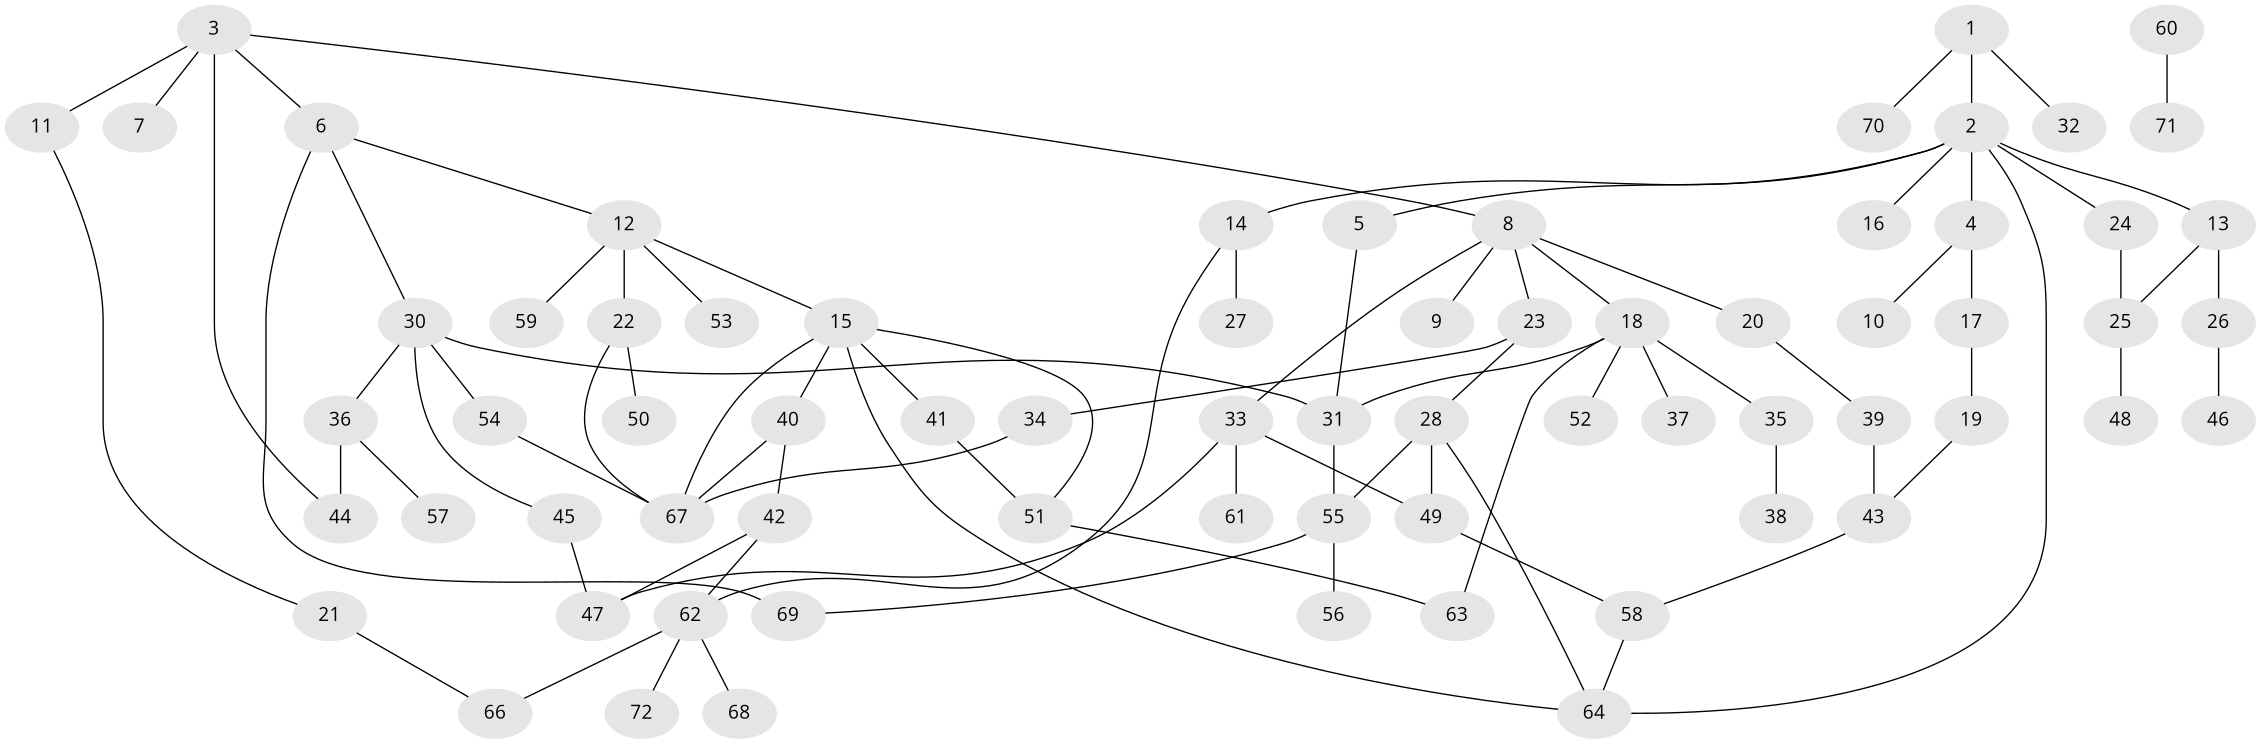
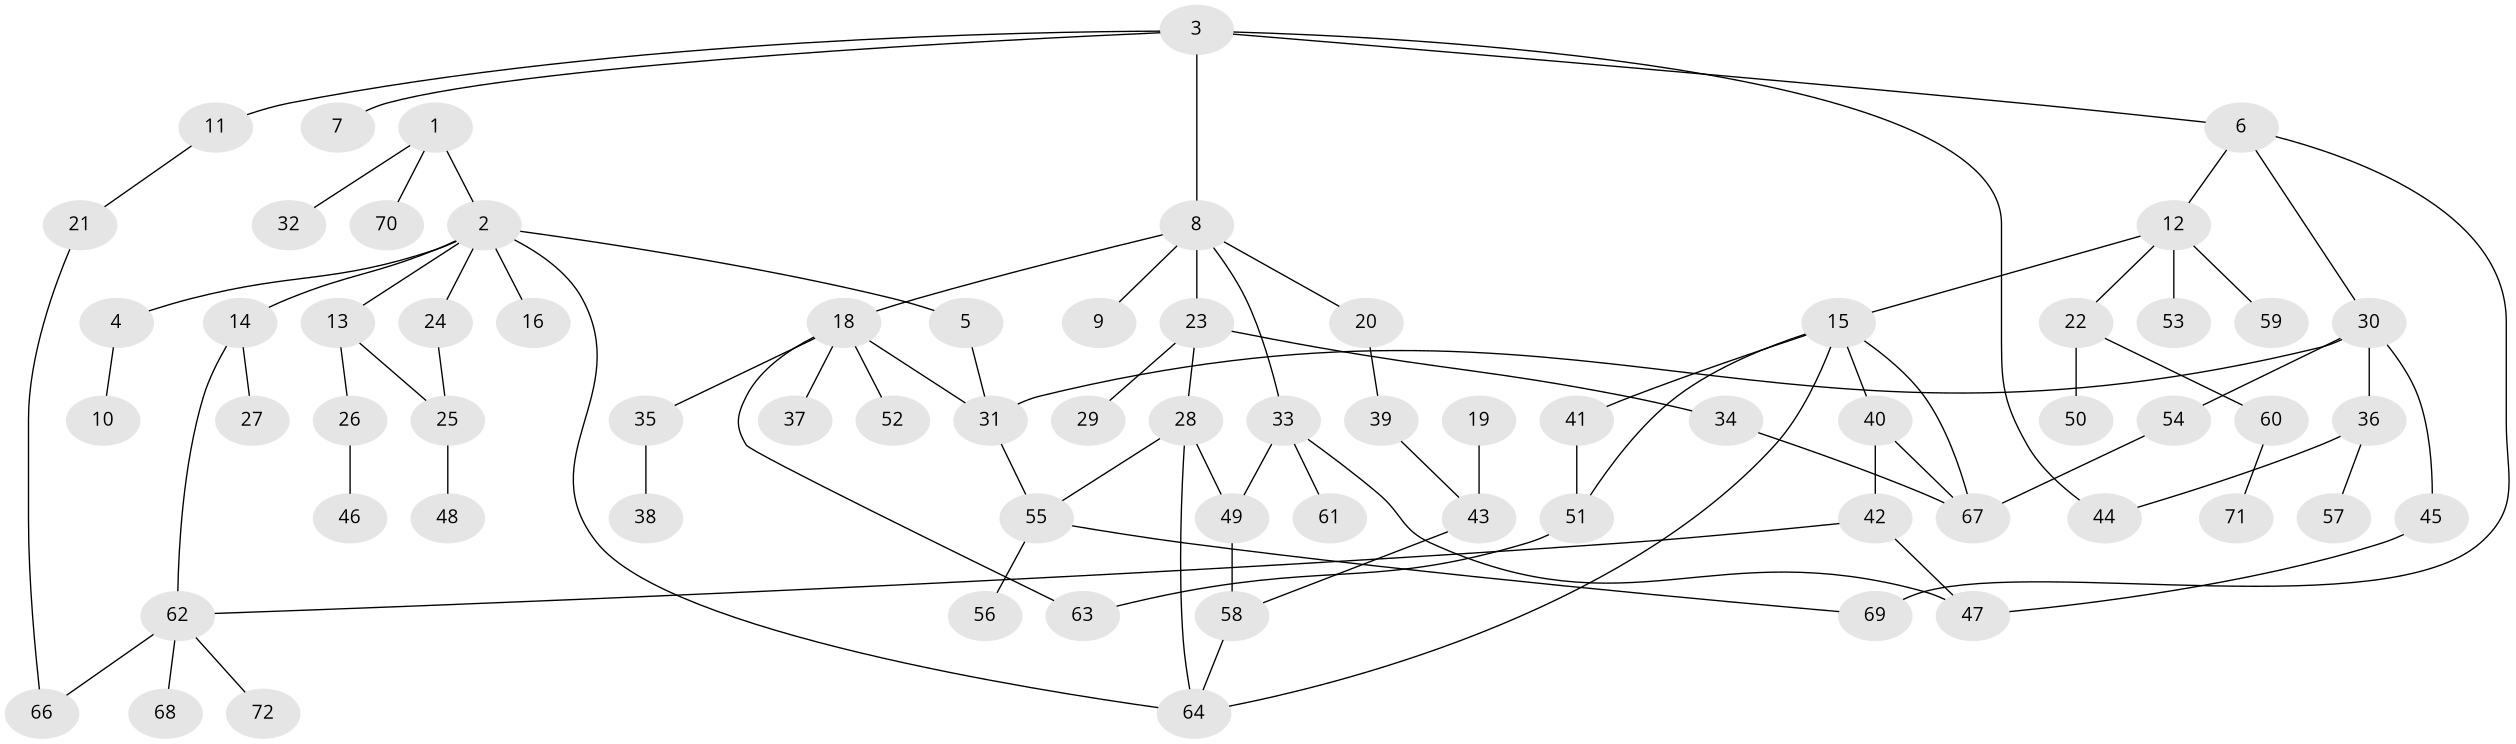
(1972, 323) -> none
none -> (1088, 421)
(587, 434) -> (2163, 367)
